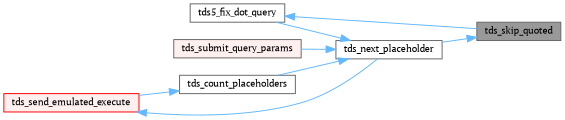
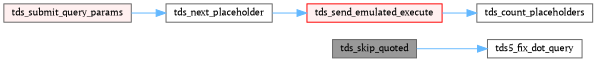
(308, 30) -> none
(455, 40) -> none
(308, 68) -> none
